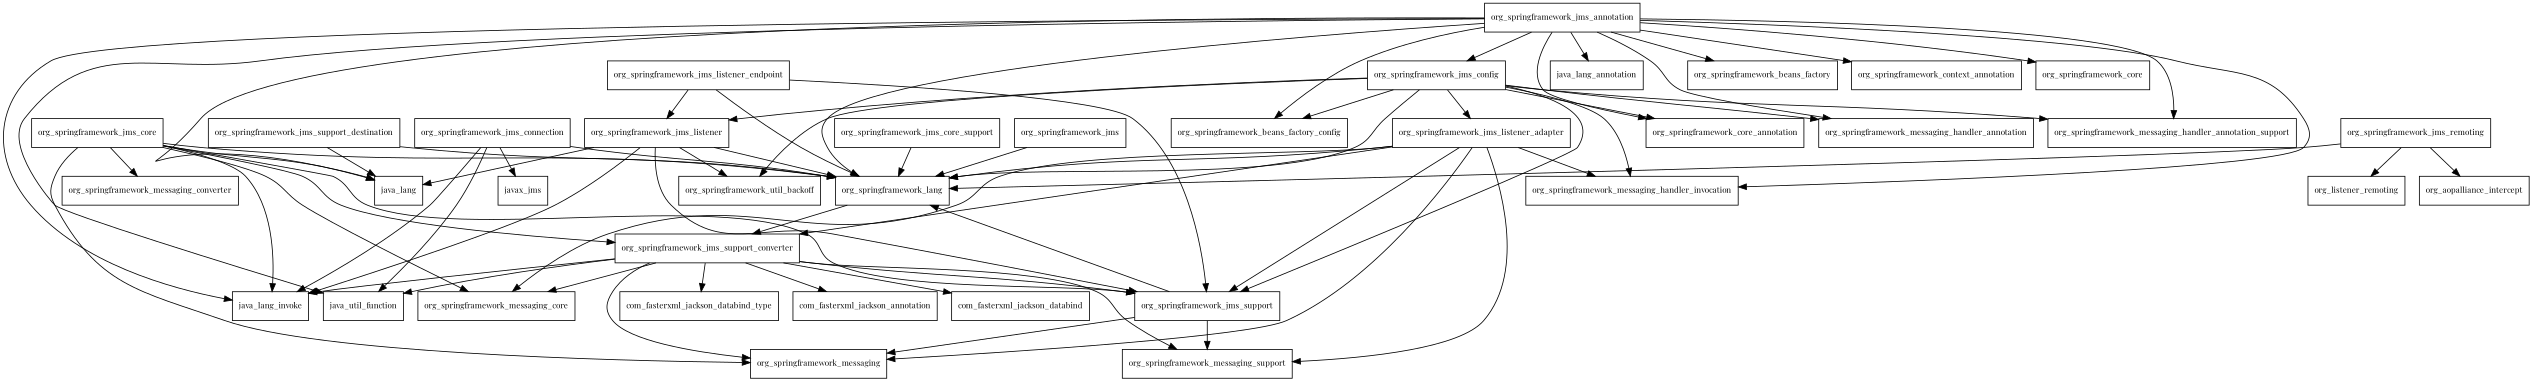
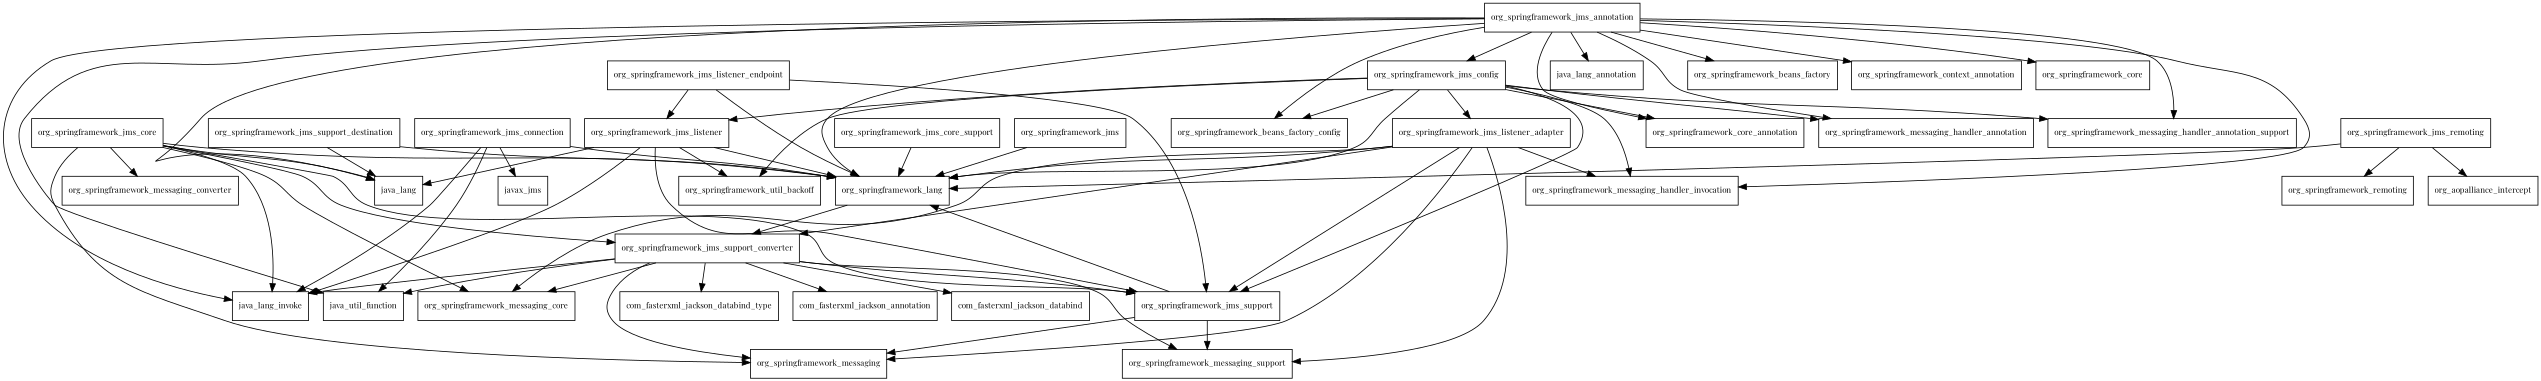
(2356, 191) -> (2348, 191)
